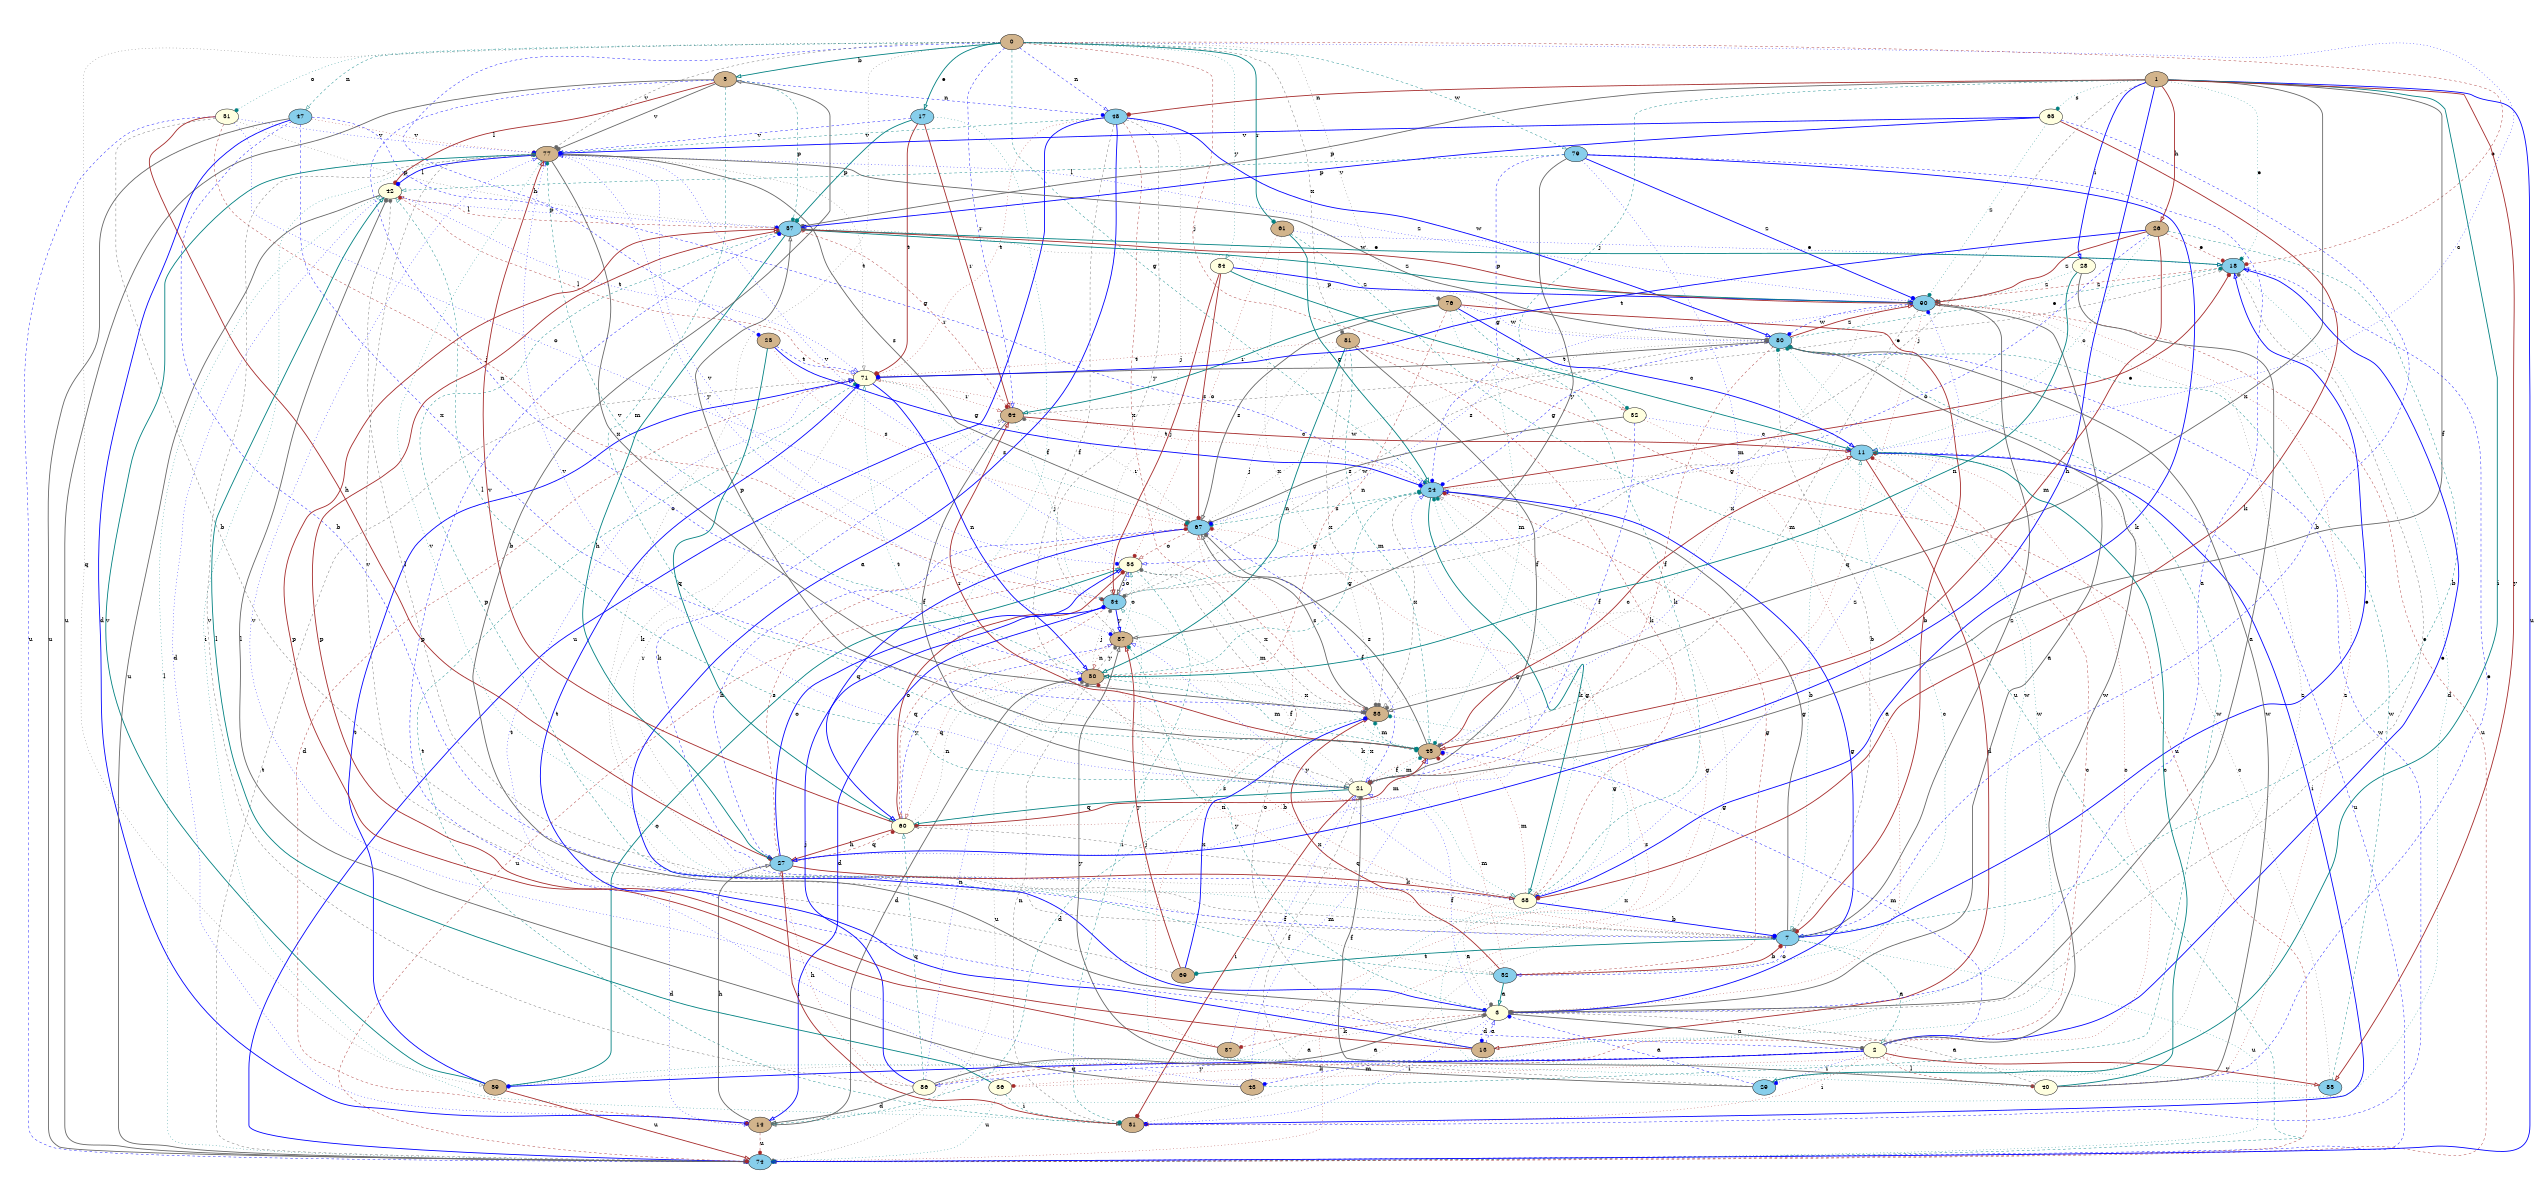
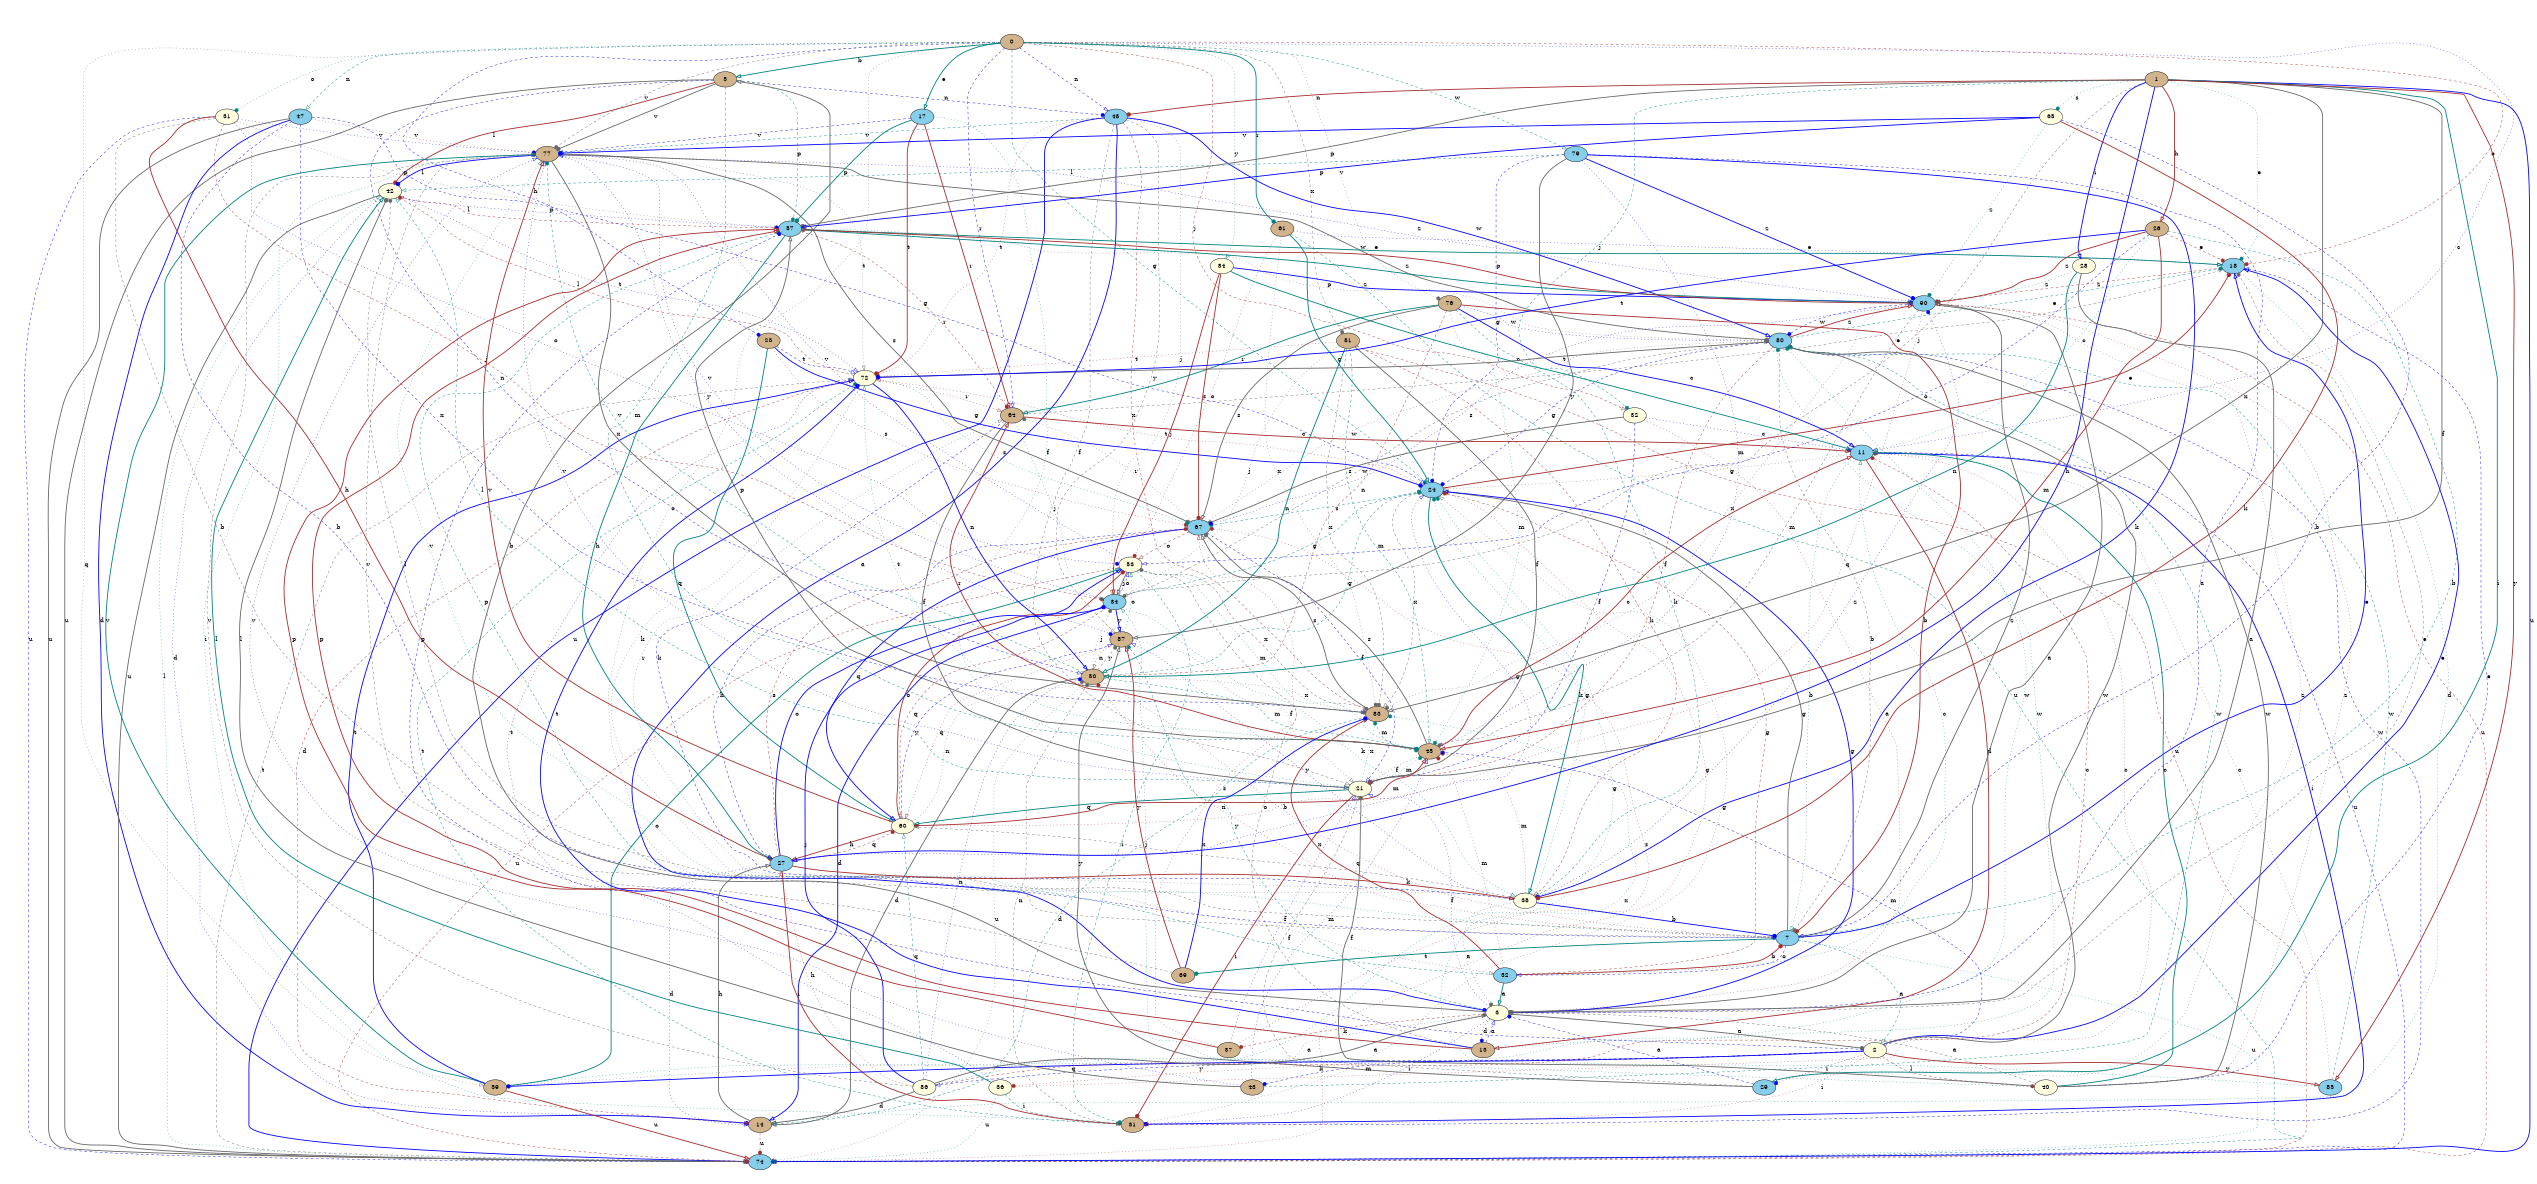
(865, 378) -> (865, 378)
